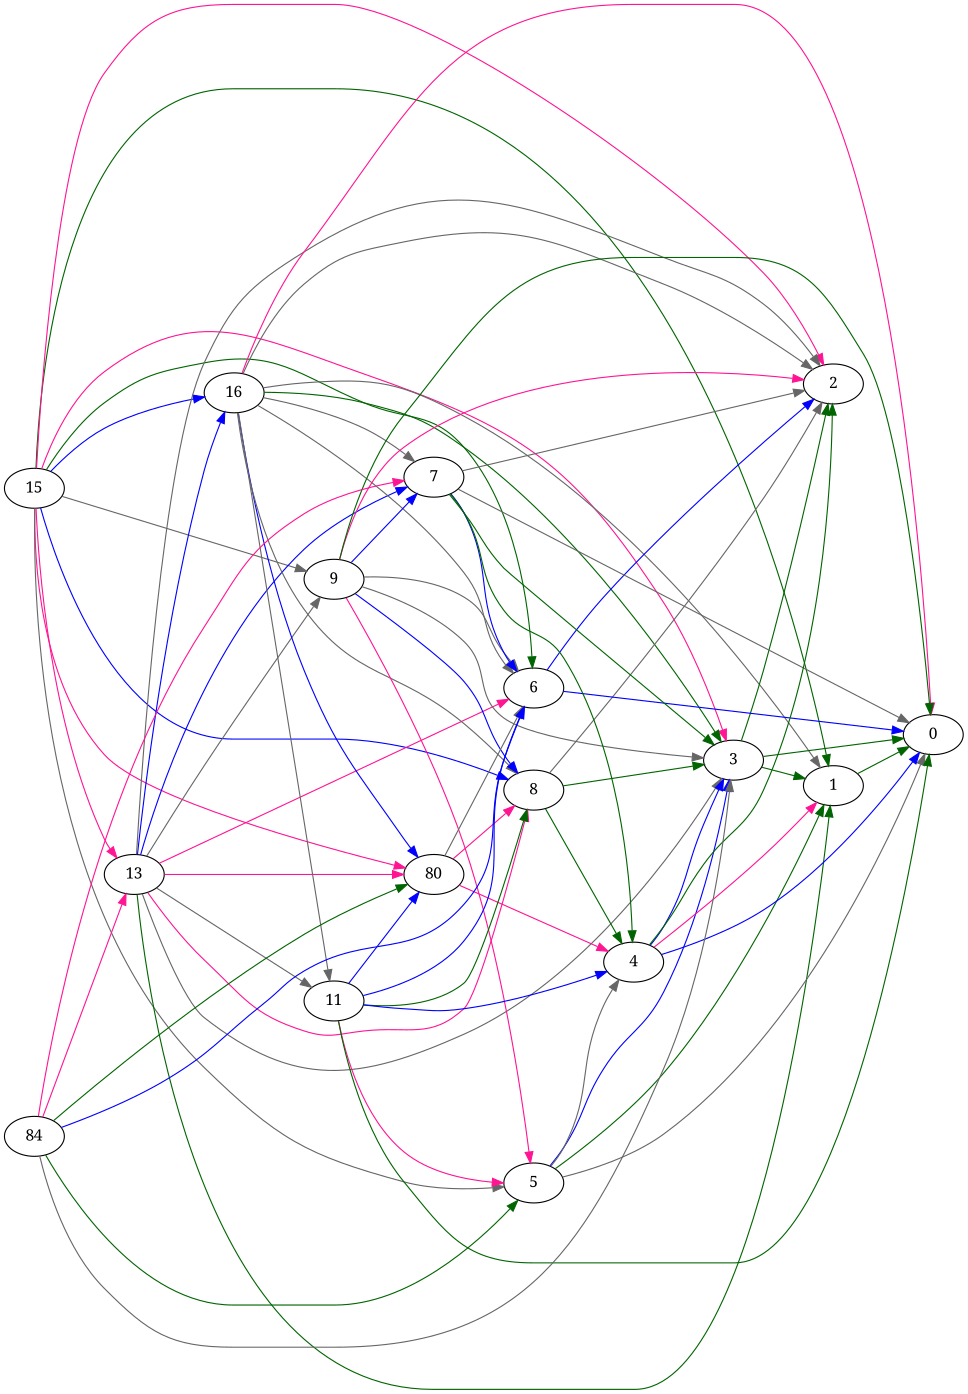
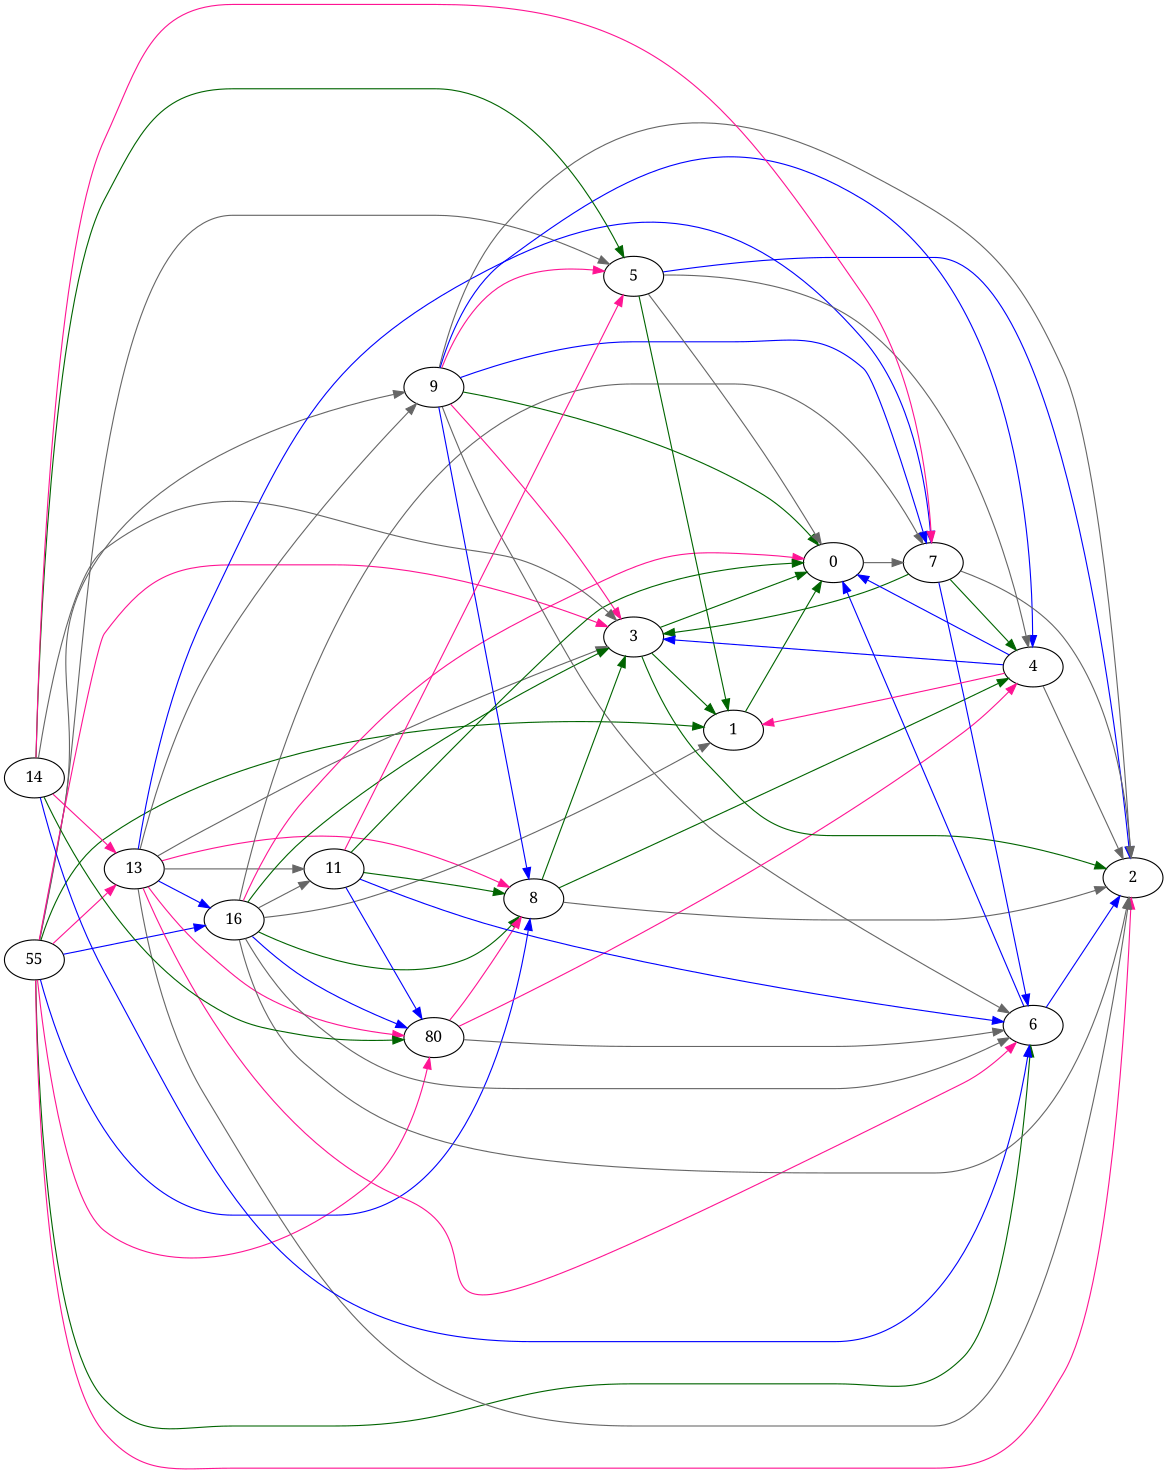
(527, 392) -> (956, 225)
(34, 488) -> (34, 960)
(634, 580) -> (878, 563)
(320, 629) -> (382, 968)
(795, 700) -> (1081, 767)
(500, 714) -> (537, 504)
(664, 991) -> (1042, 398)
(482, 1006) -> (848, 192)
(34, 1136) -> (34, 778)
(535, 1389) -> none
